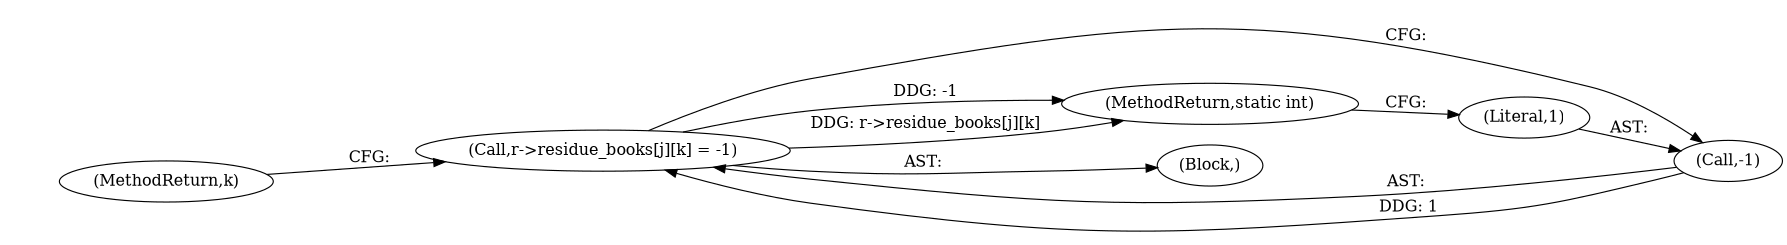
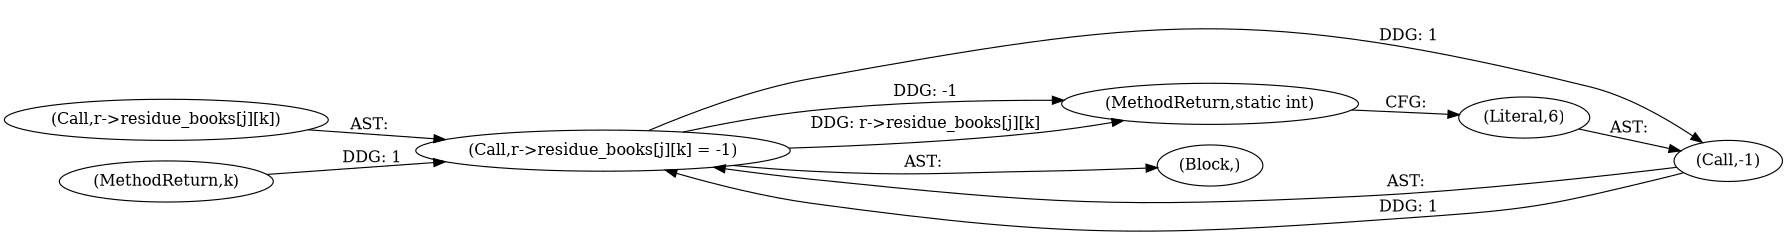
(1409, 36) -> (1409, 36)
(1524, 118) -> (1524, 118)
none -> (166, 120)
(372, 158) -> (372, 158)
